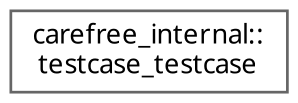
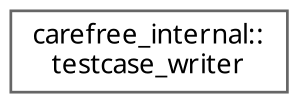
(149, 52) -> (149, 52)
